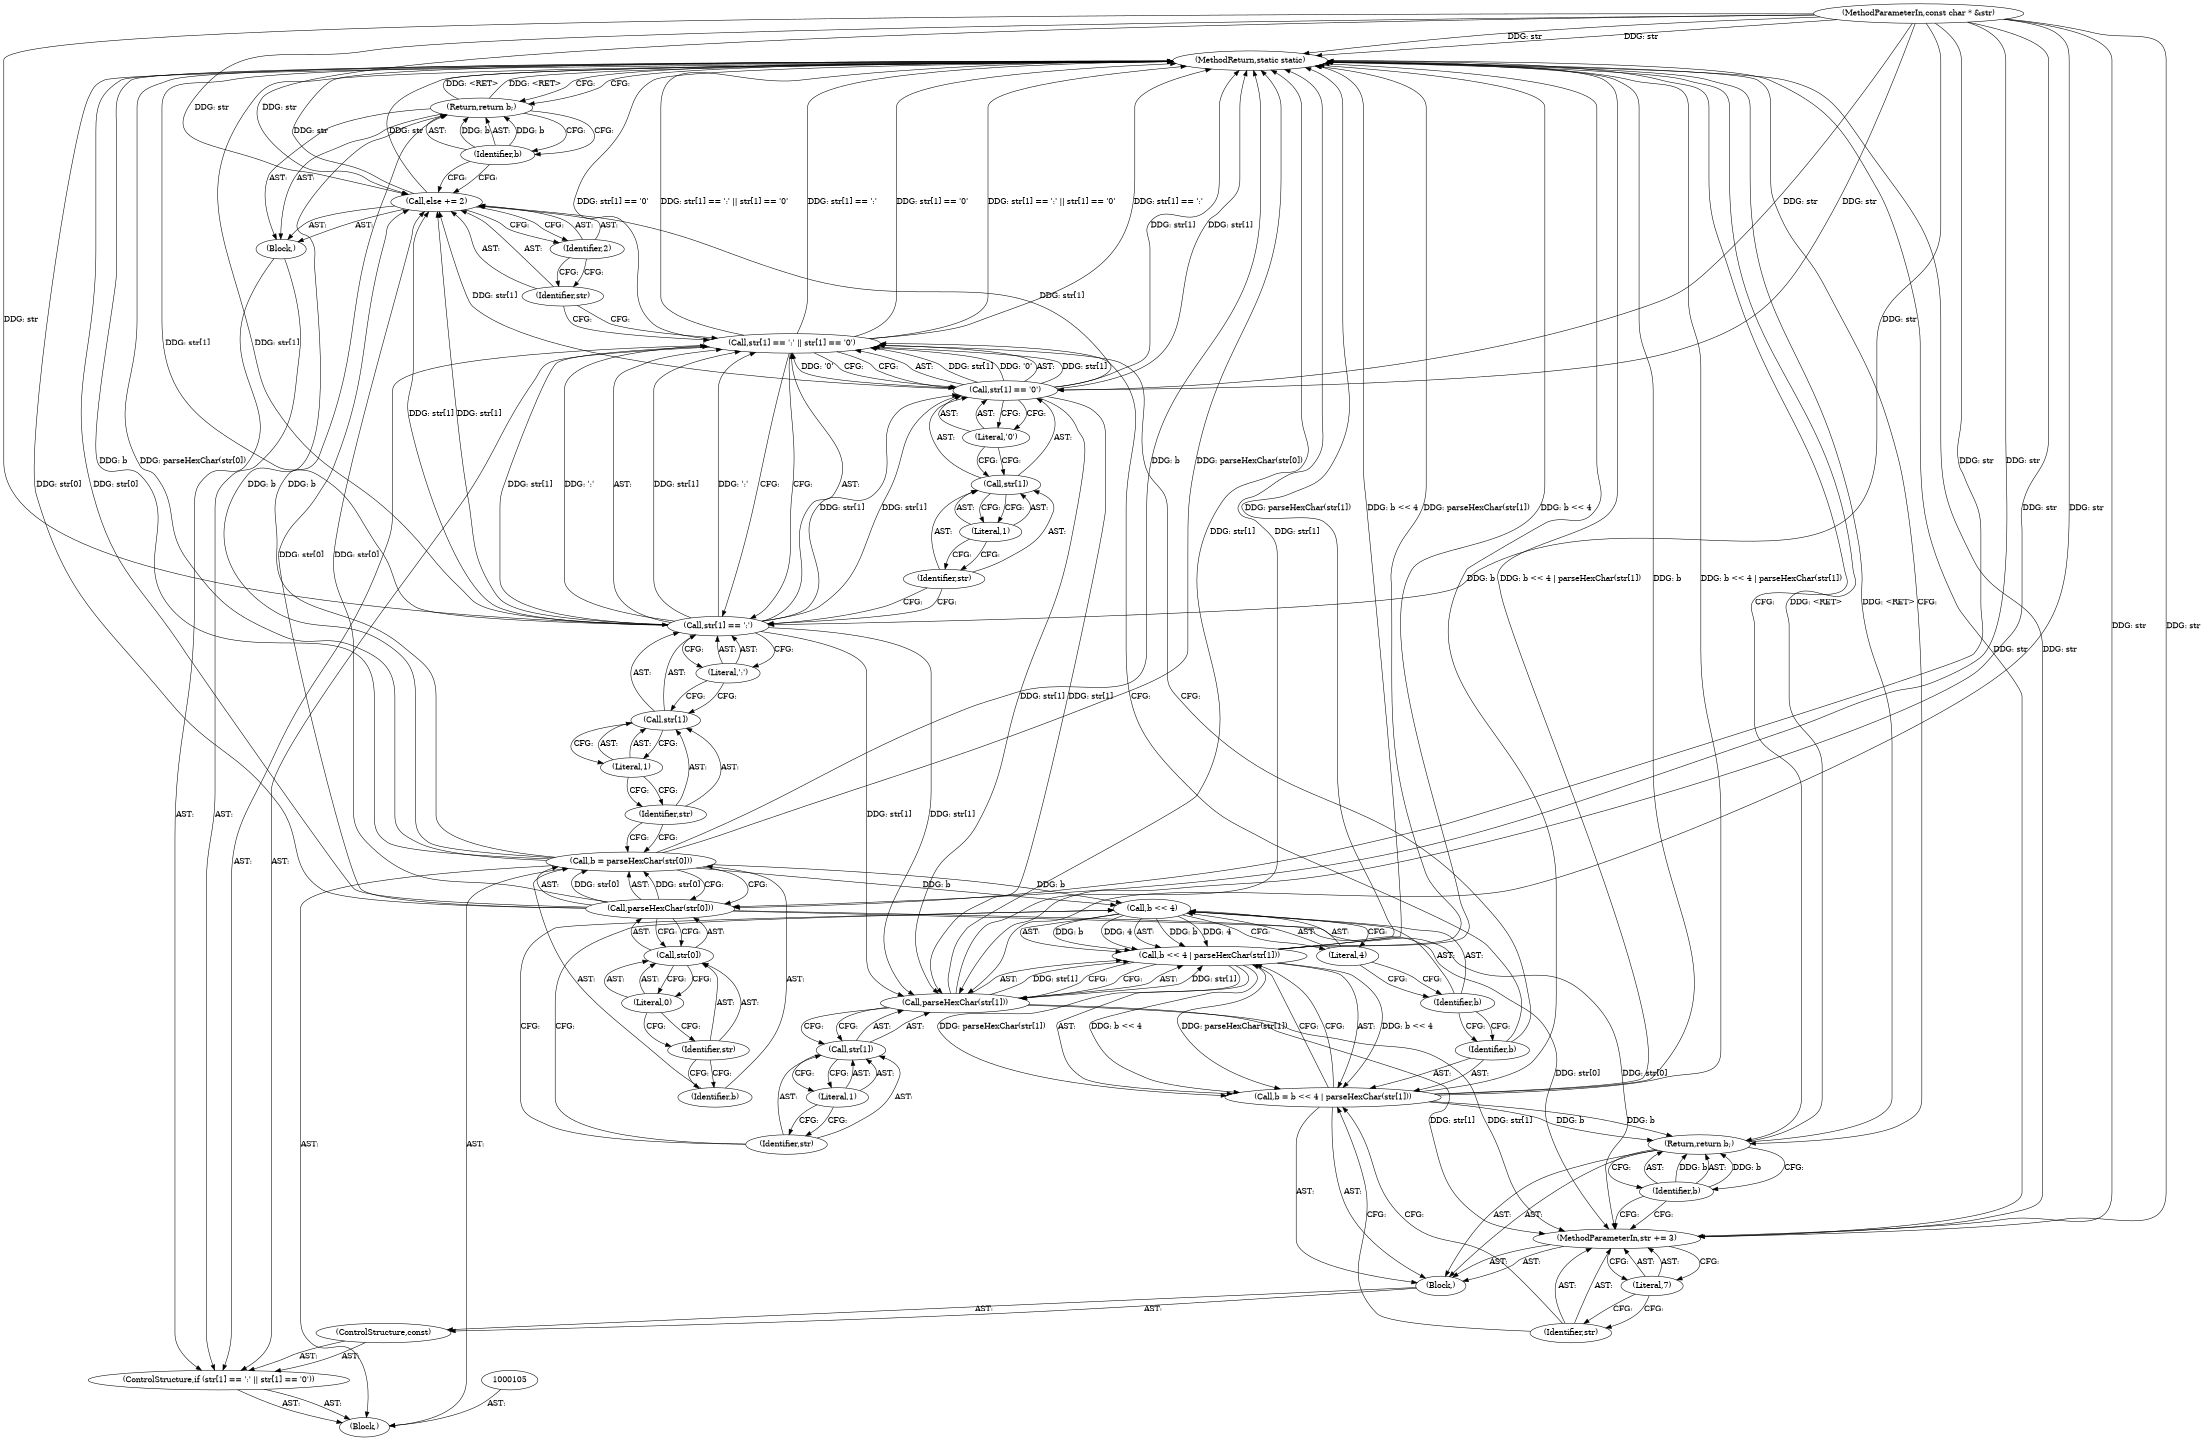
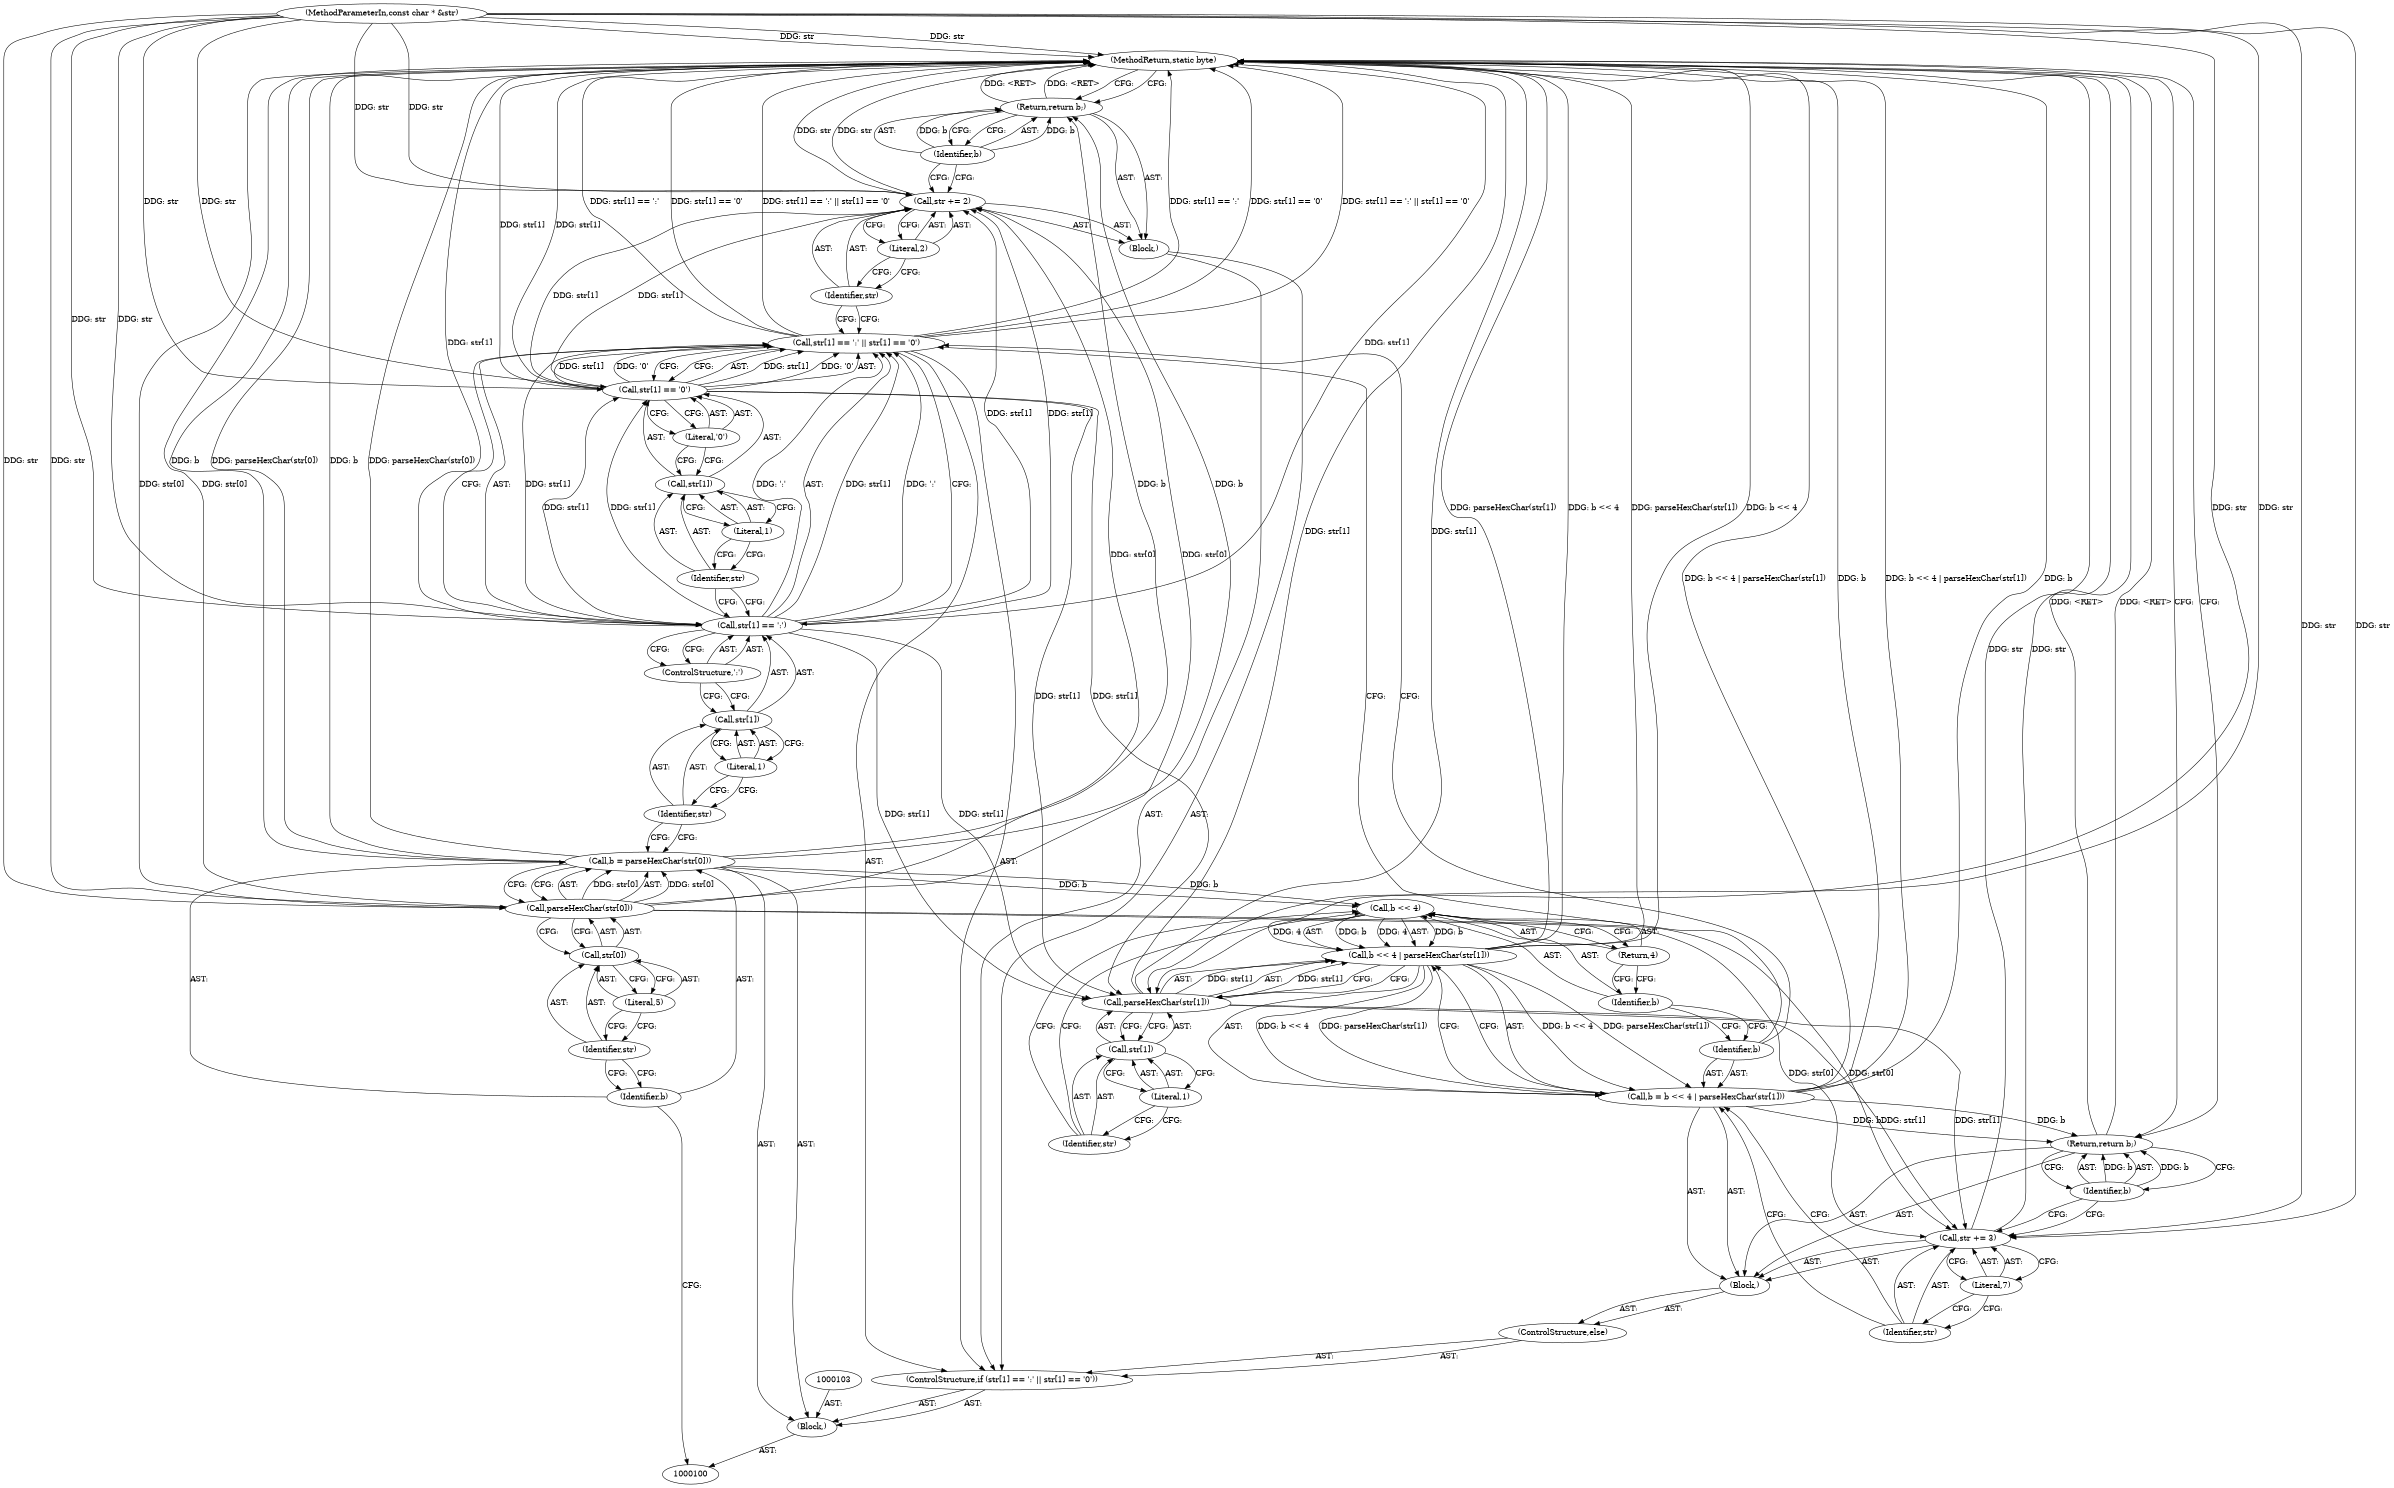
(1250, 61) -> (1164, 61)
(437, 202) -> (942, 202)
(587, 249) -> (908, 249)
(728, 673) -> (703, 673)
(1348, 956) -> (1638, 956)
(653, 1003) -> (644, 1003)
(1617, 1239) -> (1968, 1239)
(384, 1333) -> (1563, 1333)
(510, 1380) -> (834, 1380)
none -> (691, 1474)
